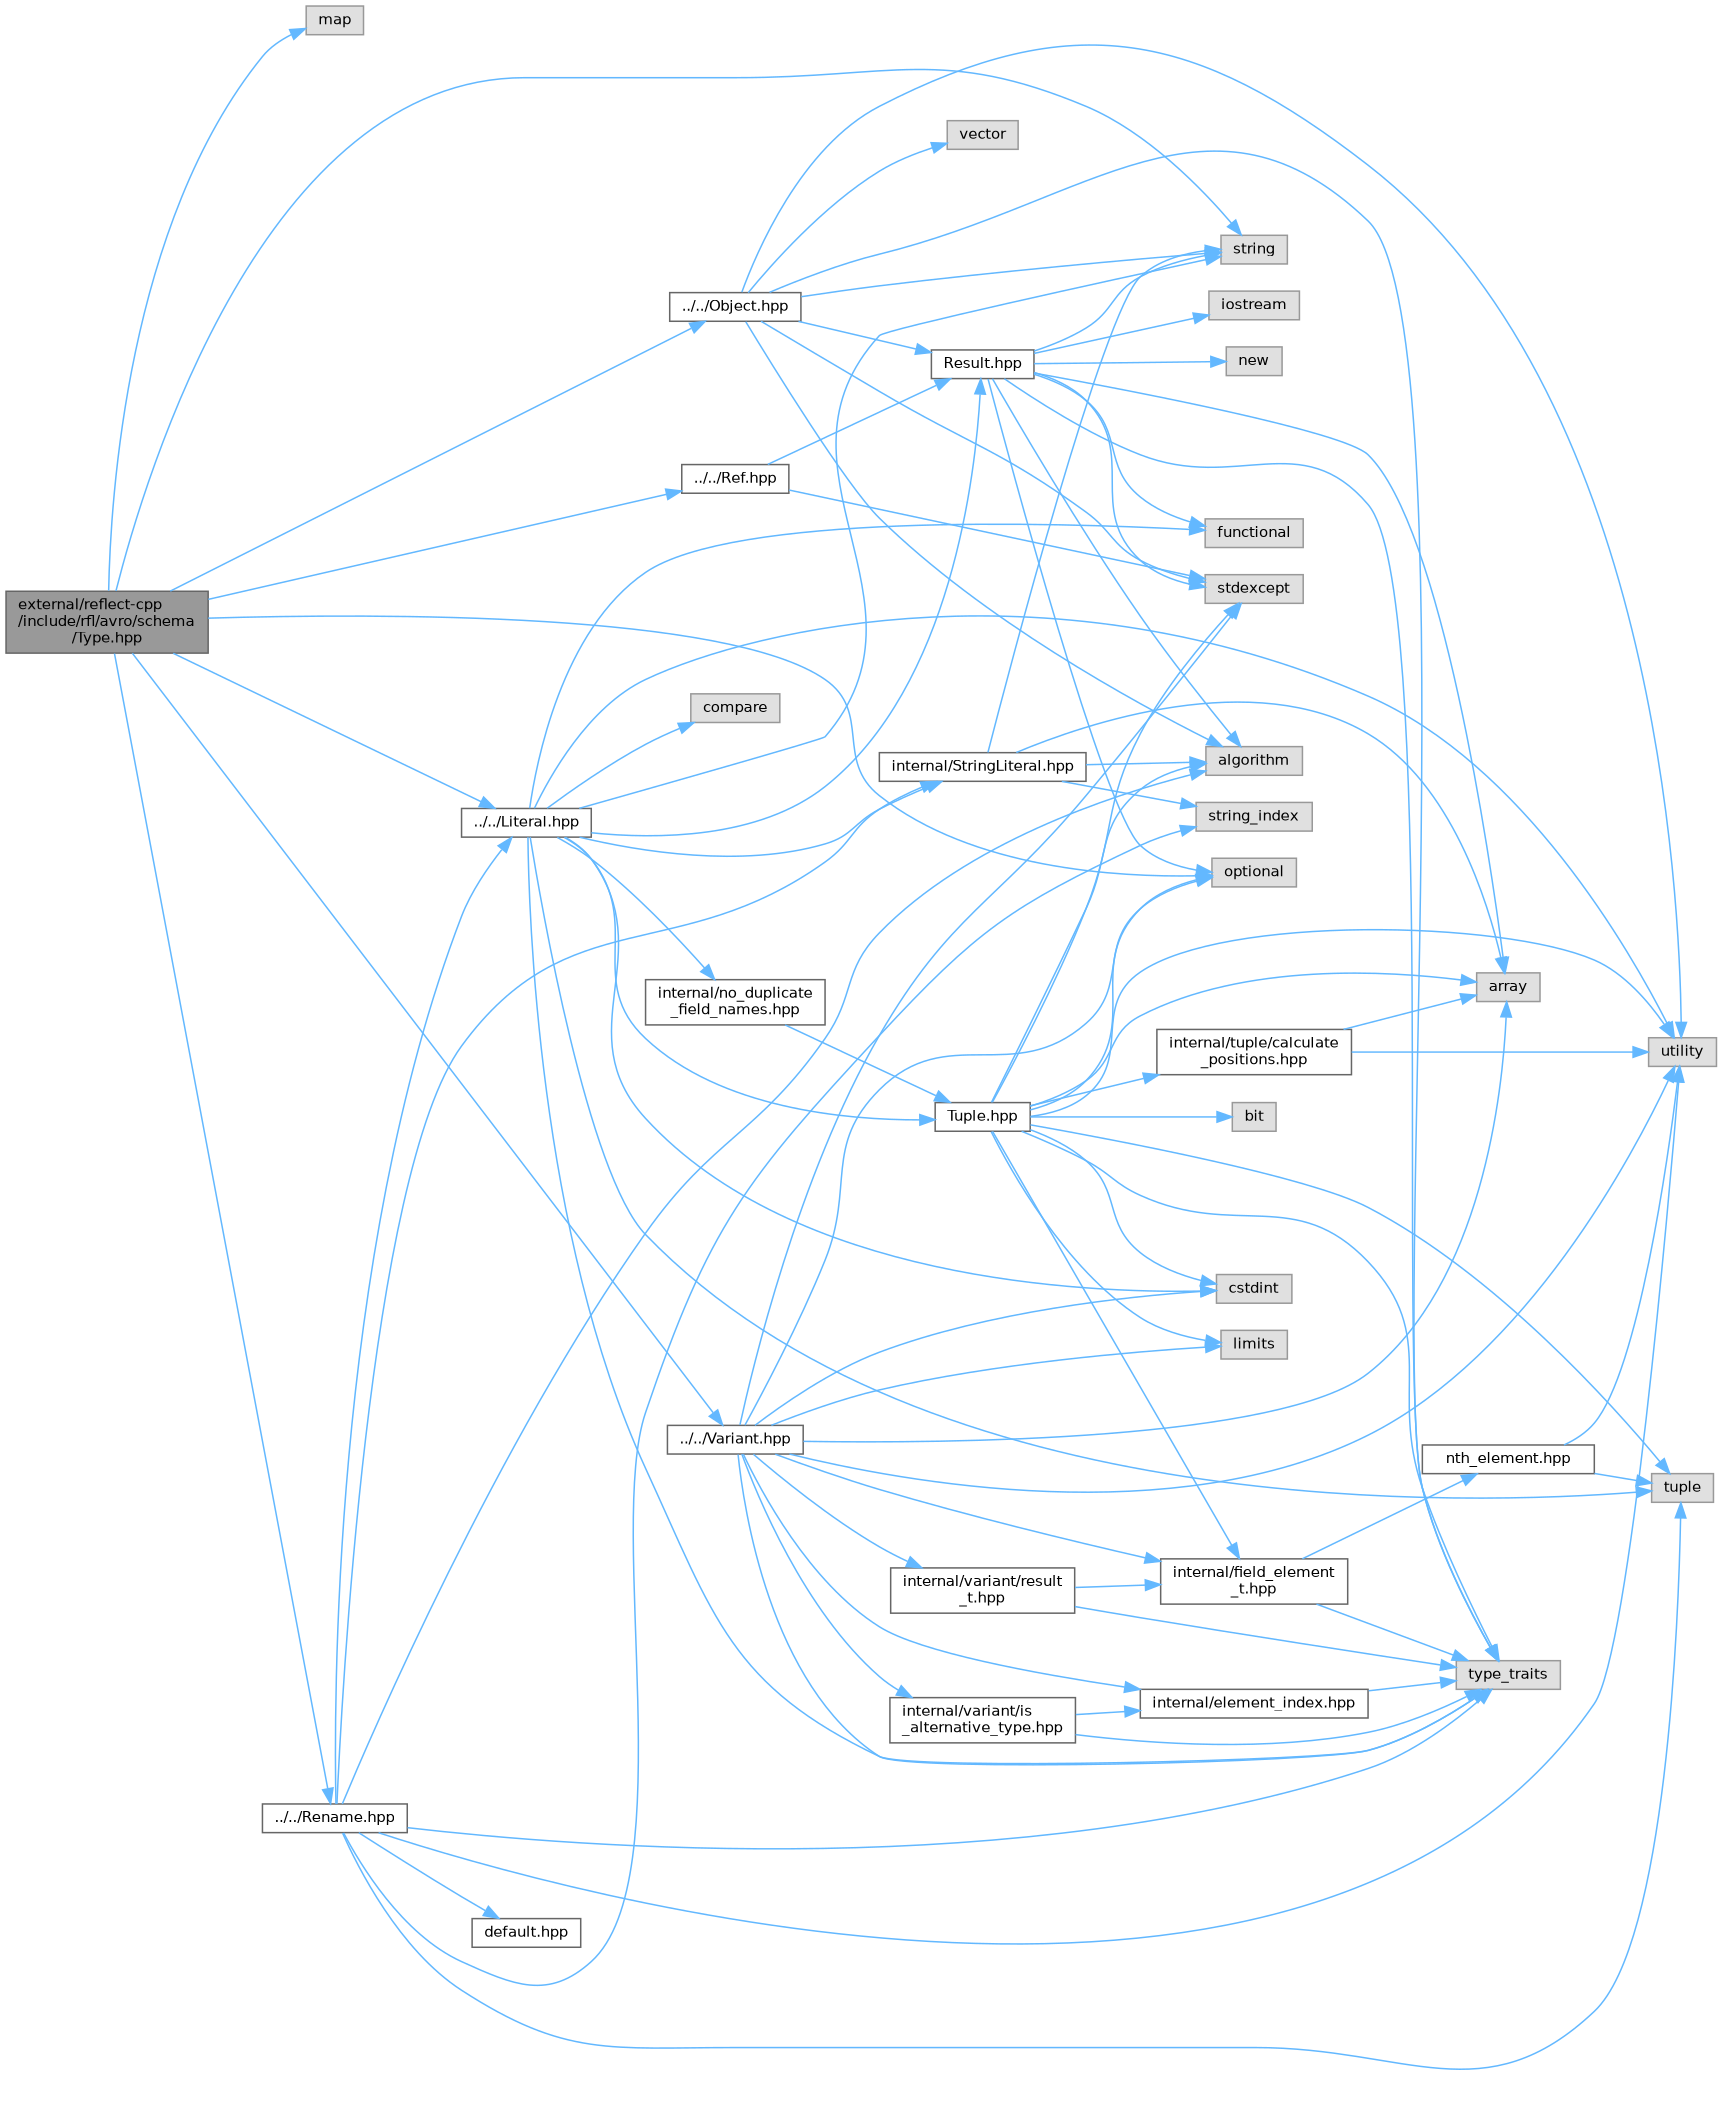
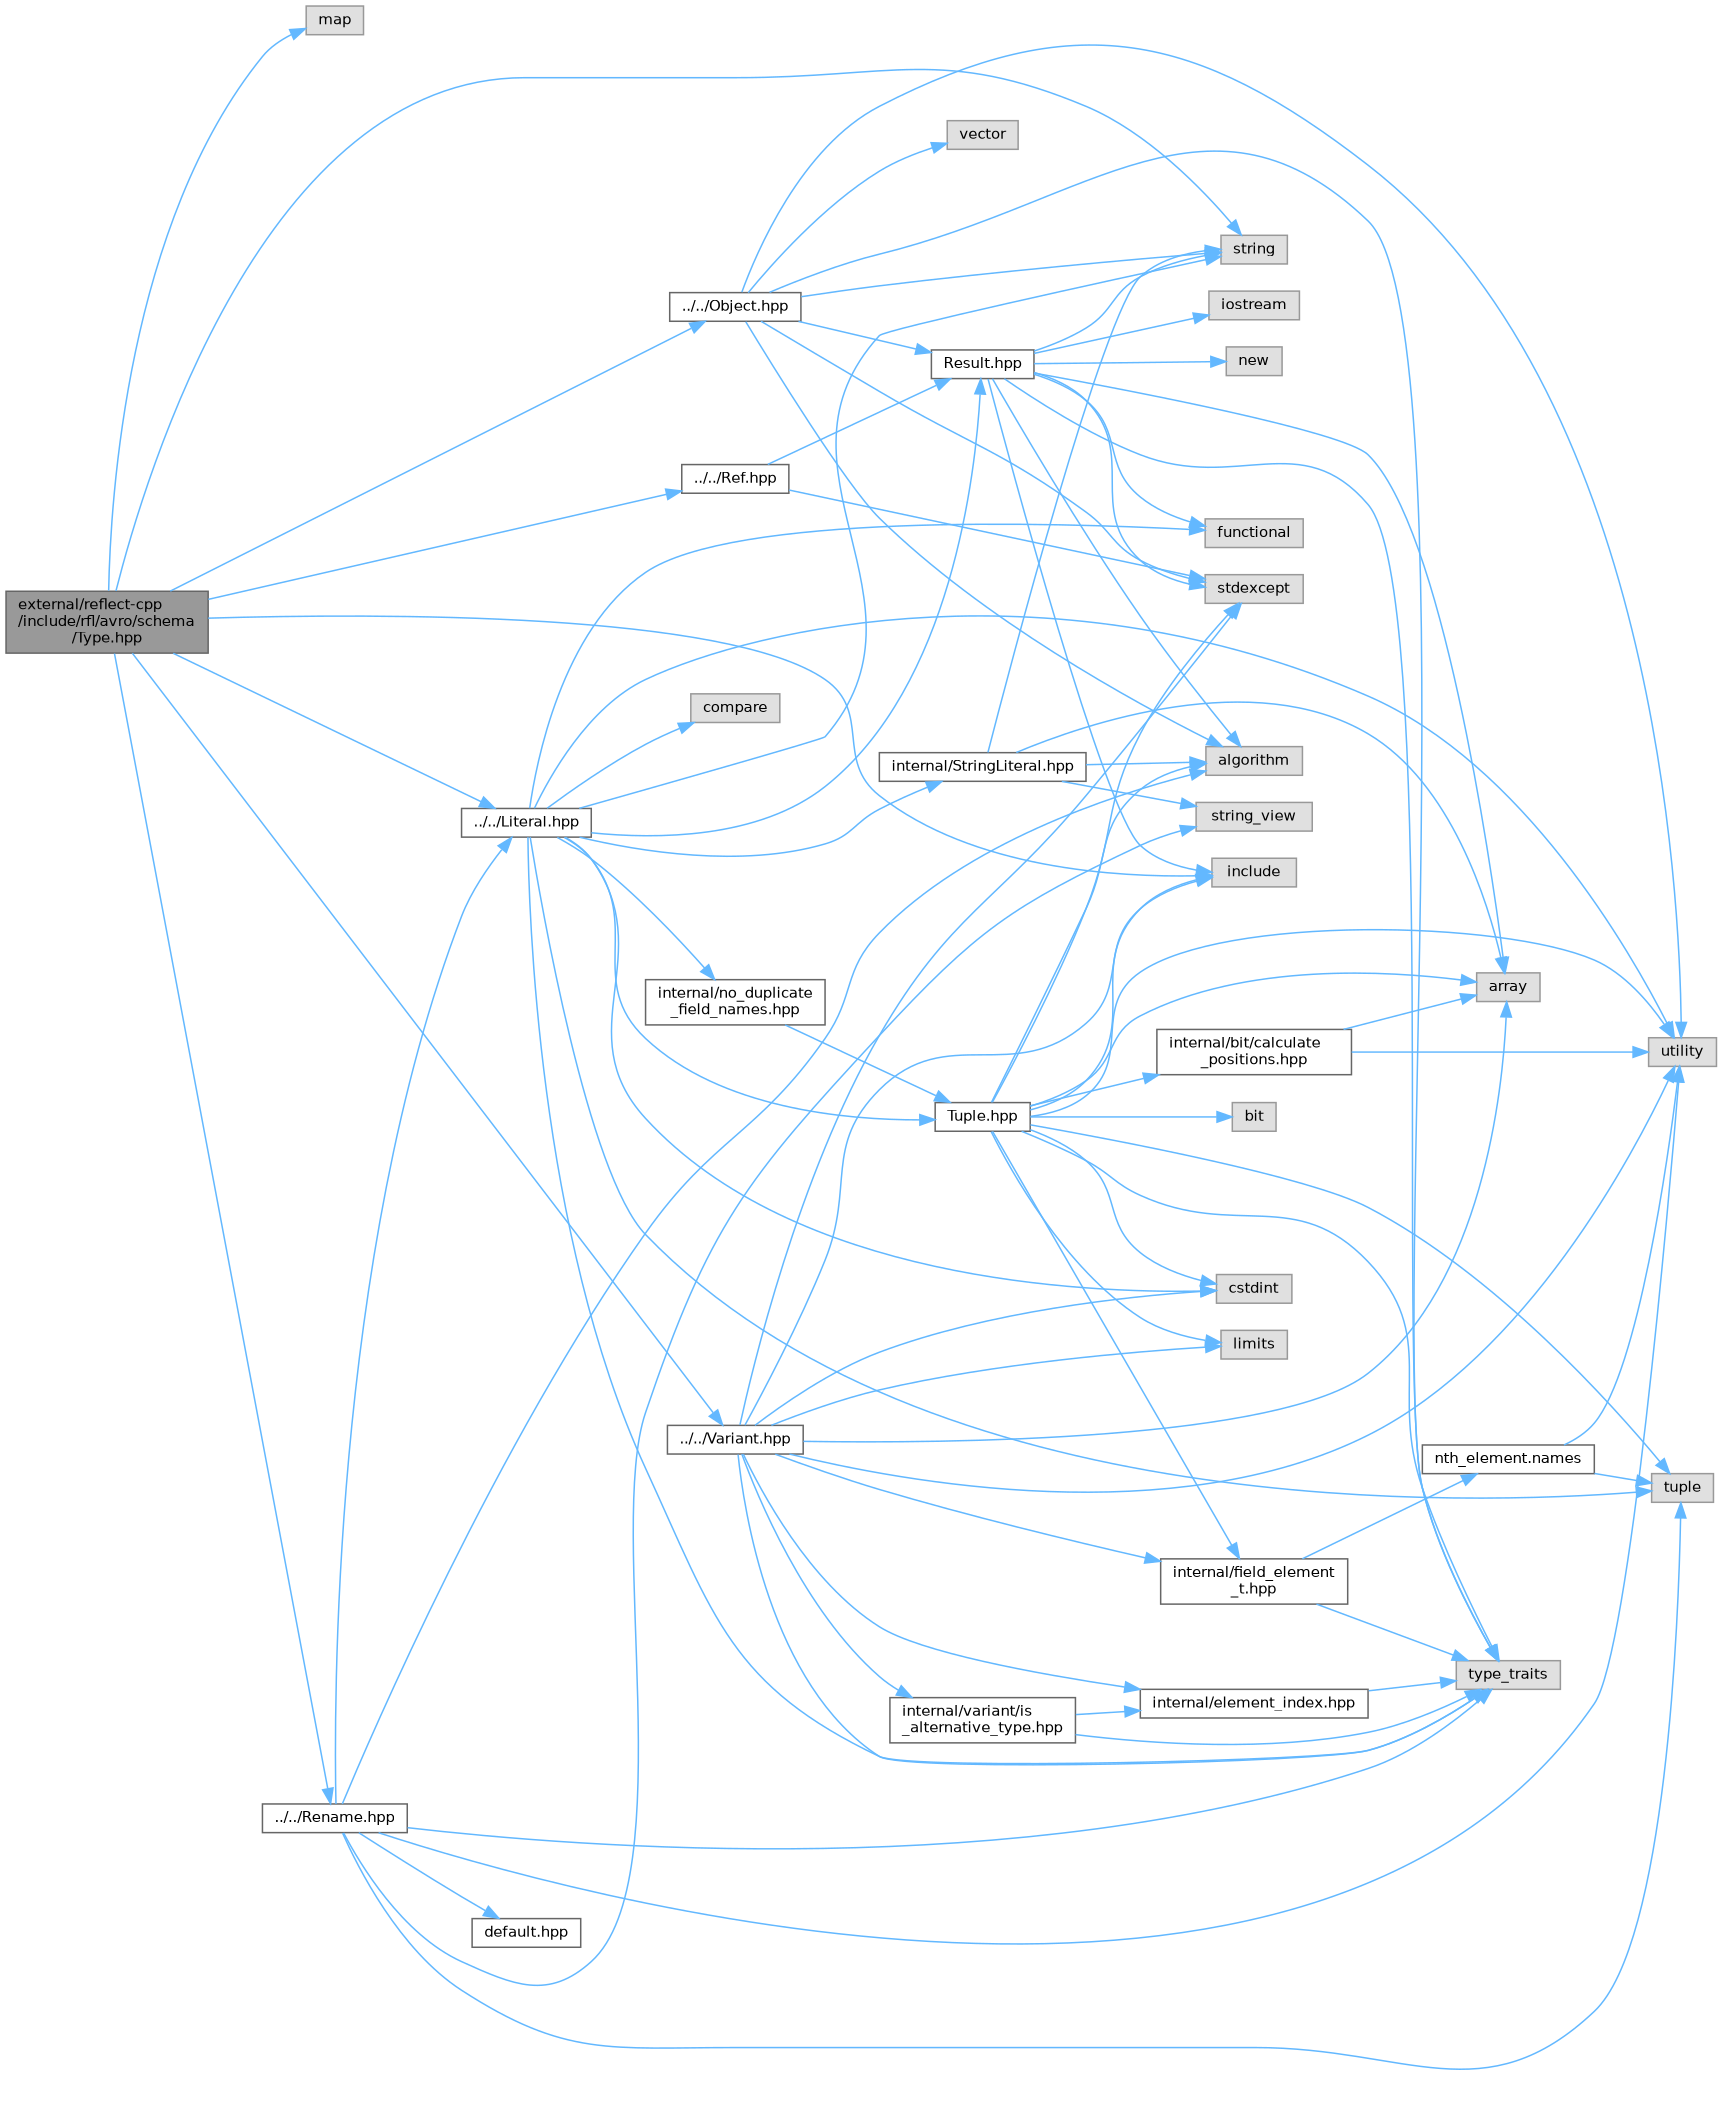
(1254, 817) -> (1254, 817)
(1254, 873) -> (1254, 873)
(1254, 1052) -> (1254, 1052)
(418, 1154) -> none
(1508, 1459) -> (1508, 1459)
(983, 1591) -> none
